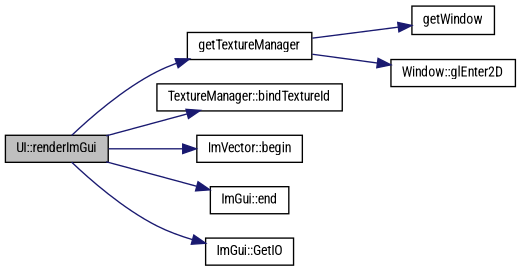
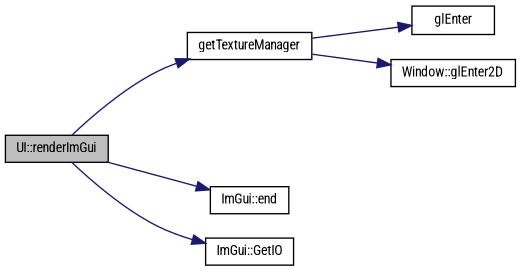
(453, 20) -> (453, 20)
(250, 97) -> none
(250, 149) -> none
